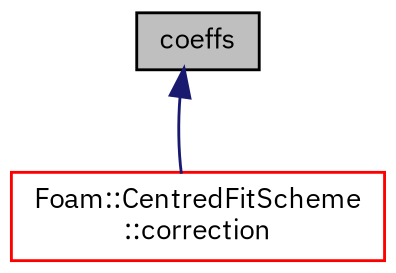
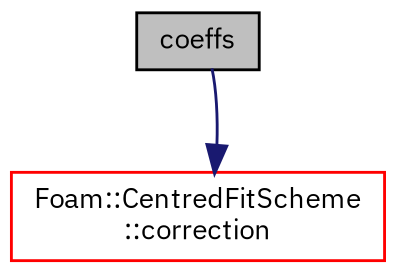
(179, 135) -> (217, 106)
